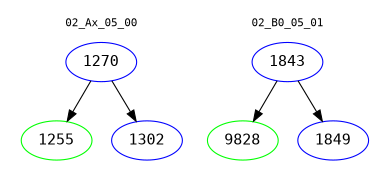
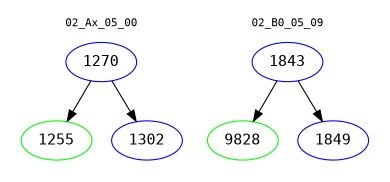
(288, 23) -> (288, 23)
